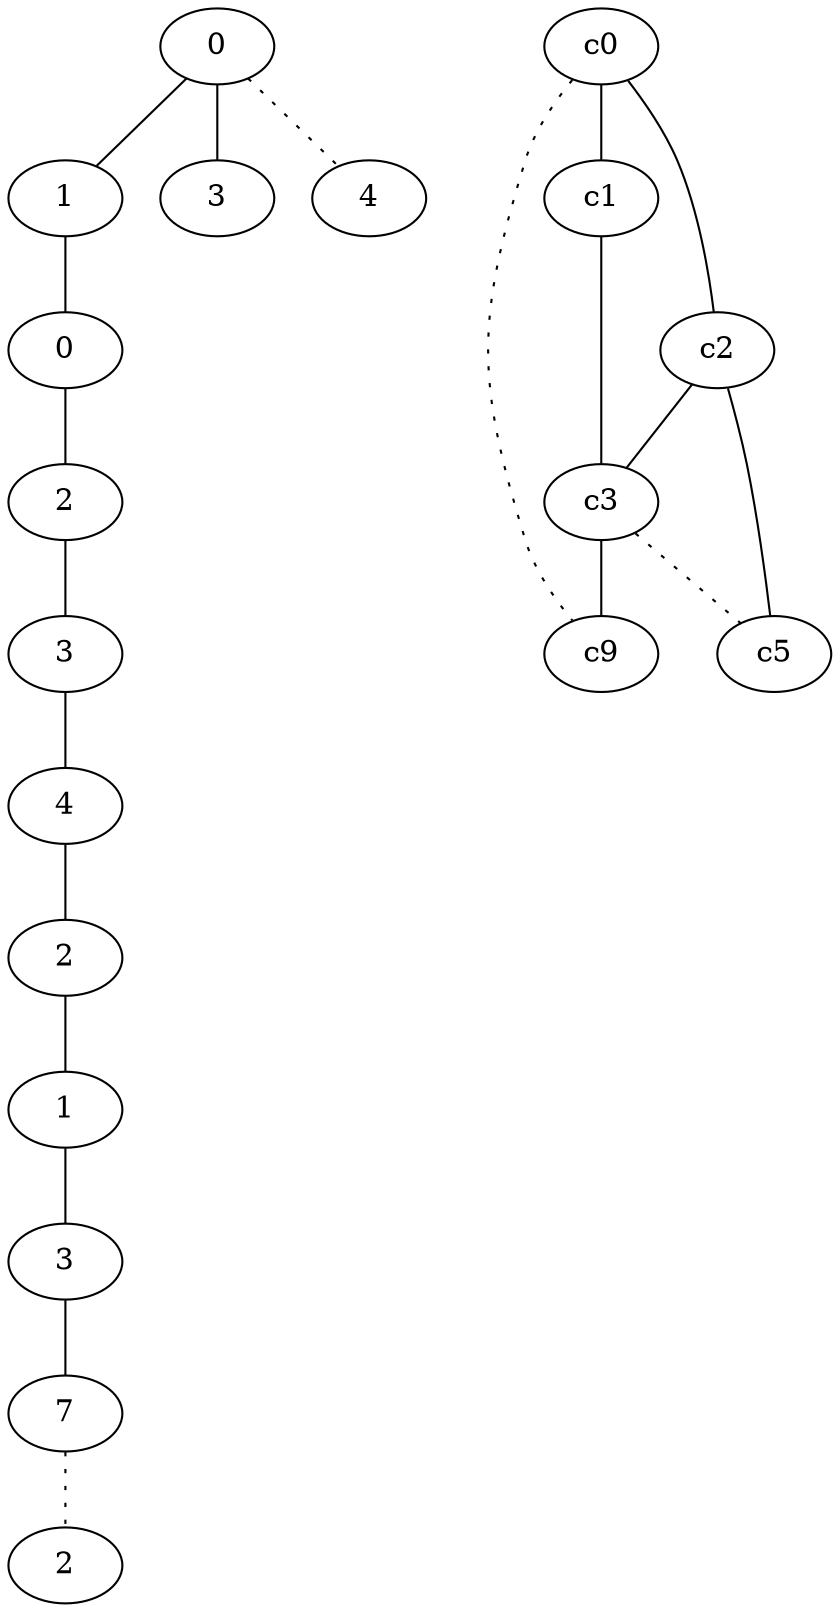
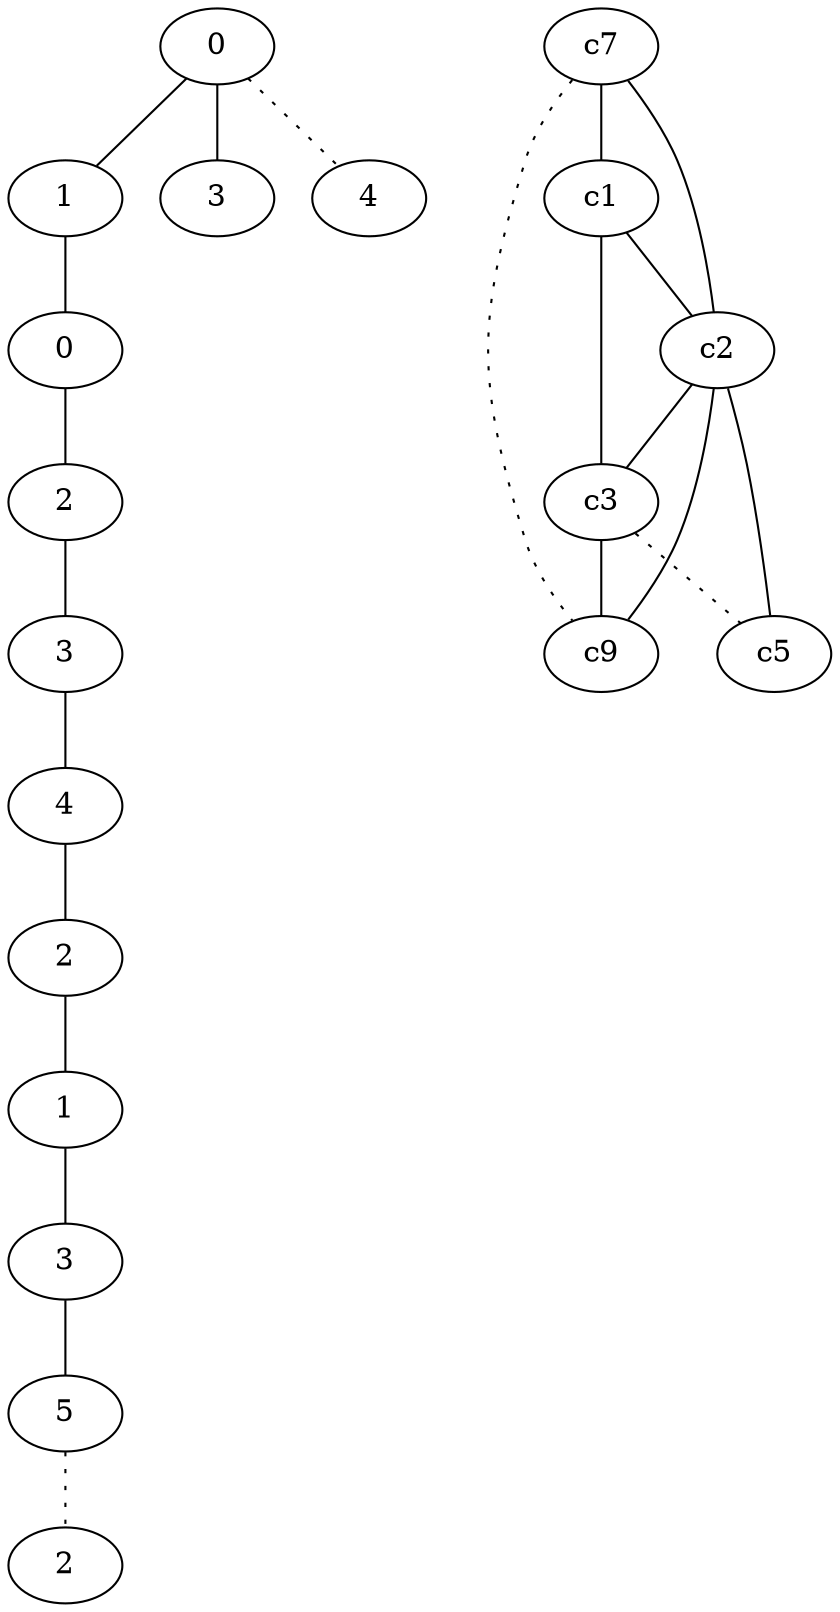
(601, 46) -> (601, 46)
none -> (659, 274)
none -> (688, 511)
(65, 1414) -> (65, 1414)
